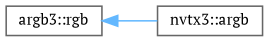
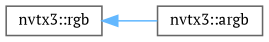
(54, 21) -> (54, 21)
